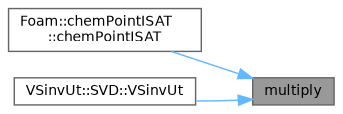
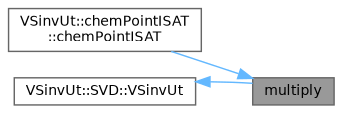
(105, 30) -> (105, 30)
(217, 101) -> (231, 82)
